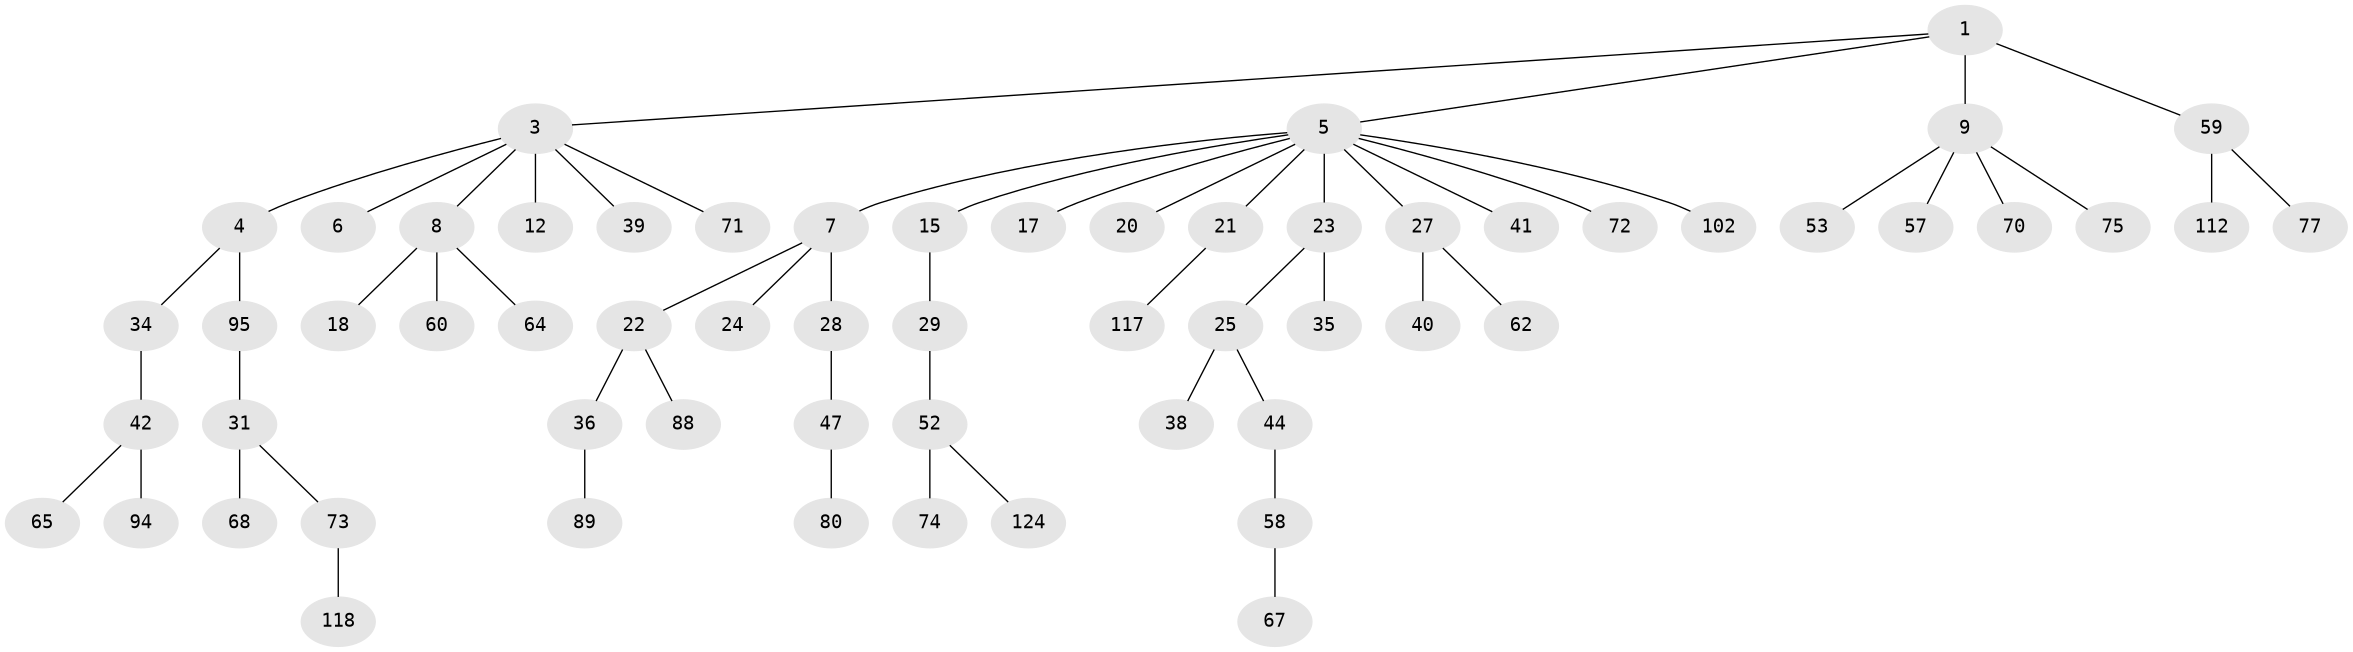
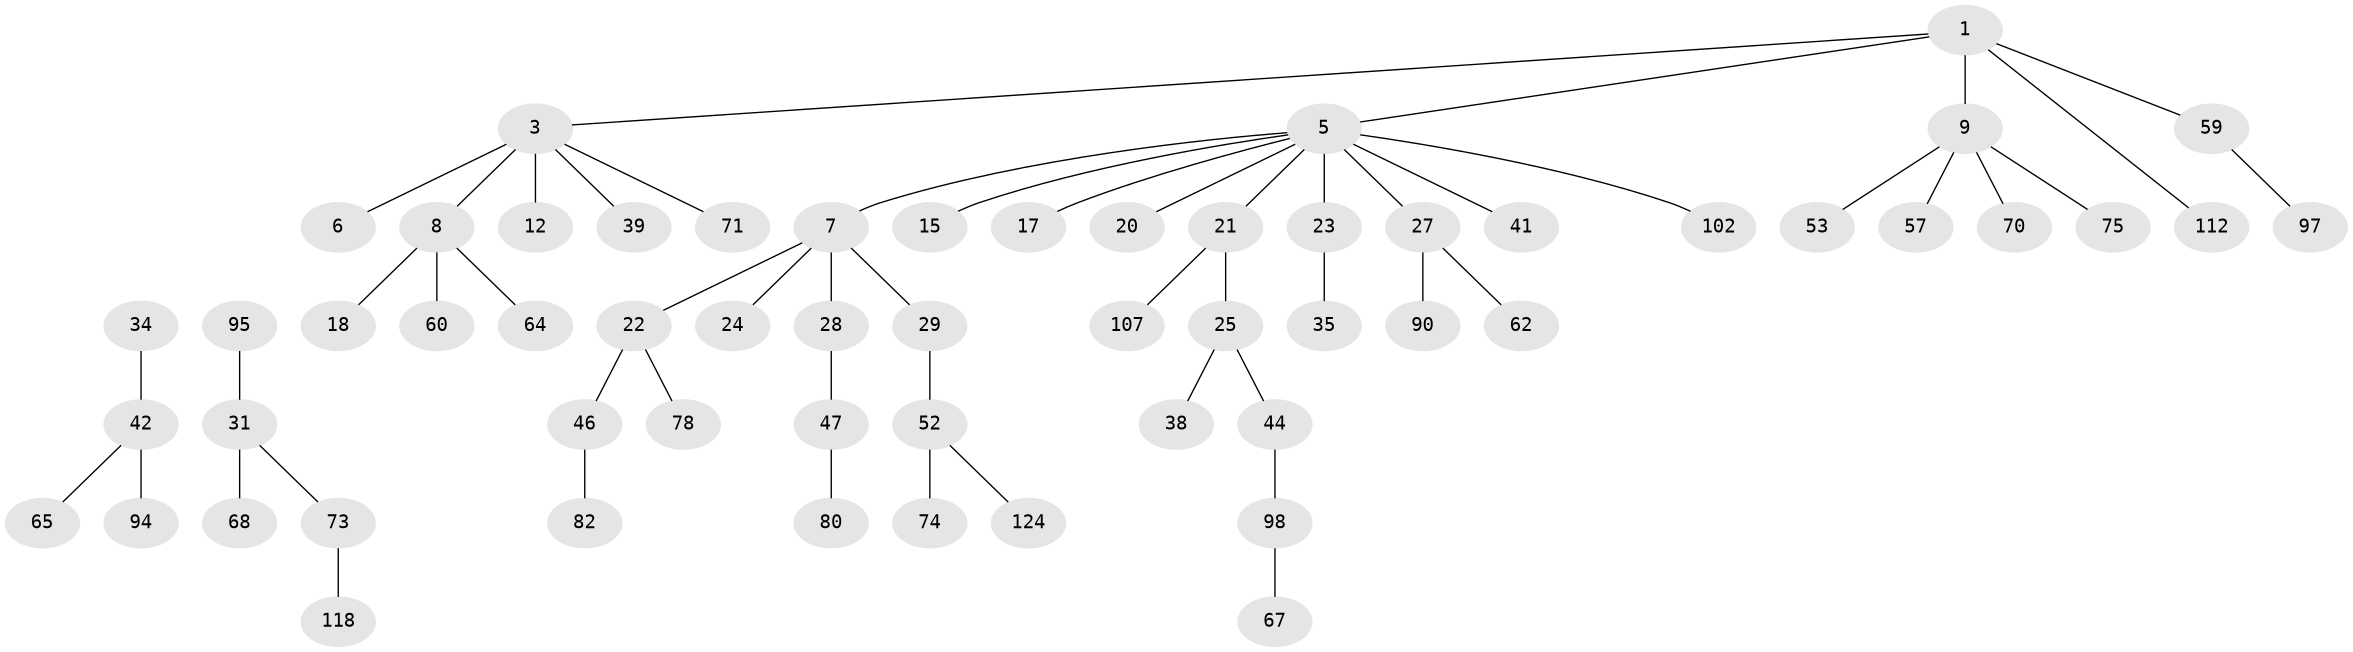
(2212, 178) -> (2088, 129)
(240, 227) -> none
(1620, 227) -> none
(2310, 227) -> (2310, 227)
(1275, 276) -> (1226, 277)
(930, 277) -> (880, 276)
(1127, 326) -> (1127, 326)
(1423, 326) -> (1423, 326)
(585, 425) -> (585, 425)
(683, 425) -> (683, 425)
(585, 523) -> (585, 523)
(1275, 523) -> (1275, 523)
